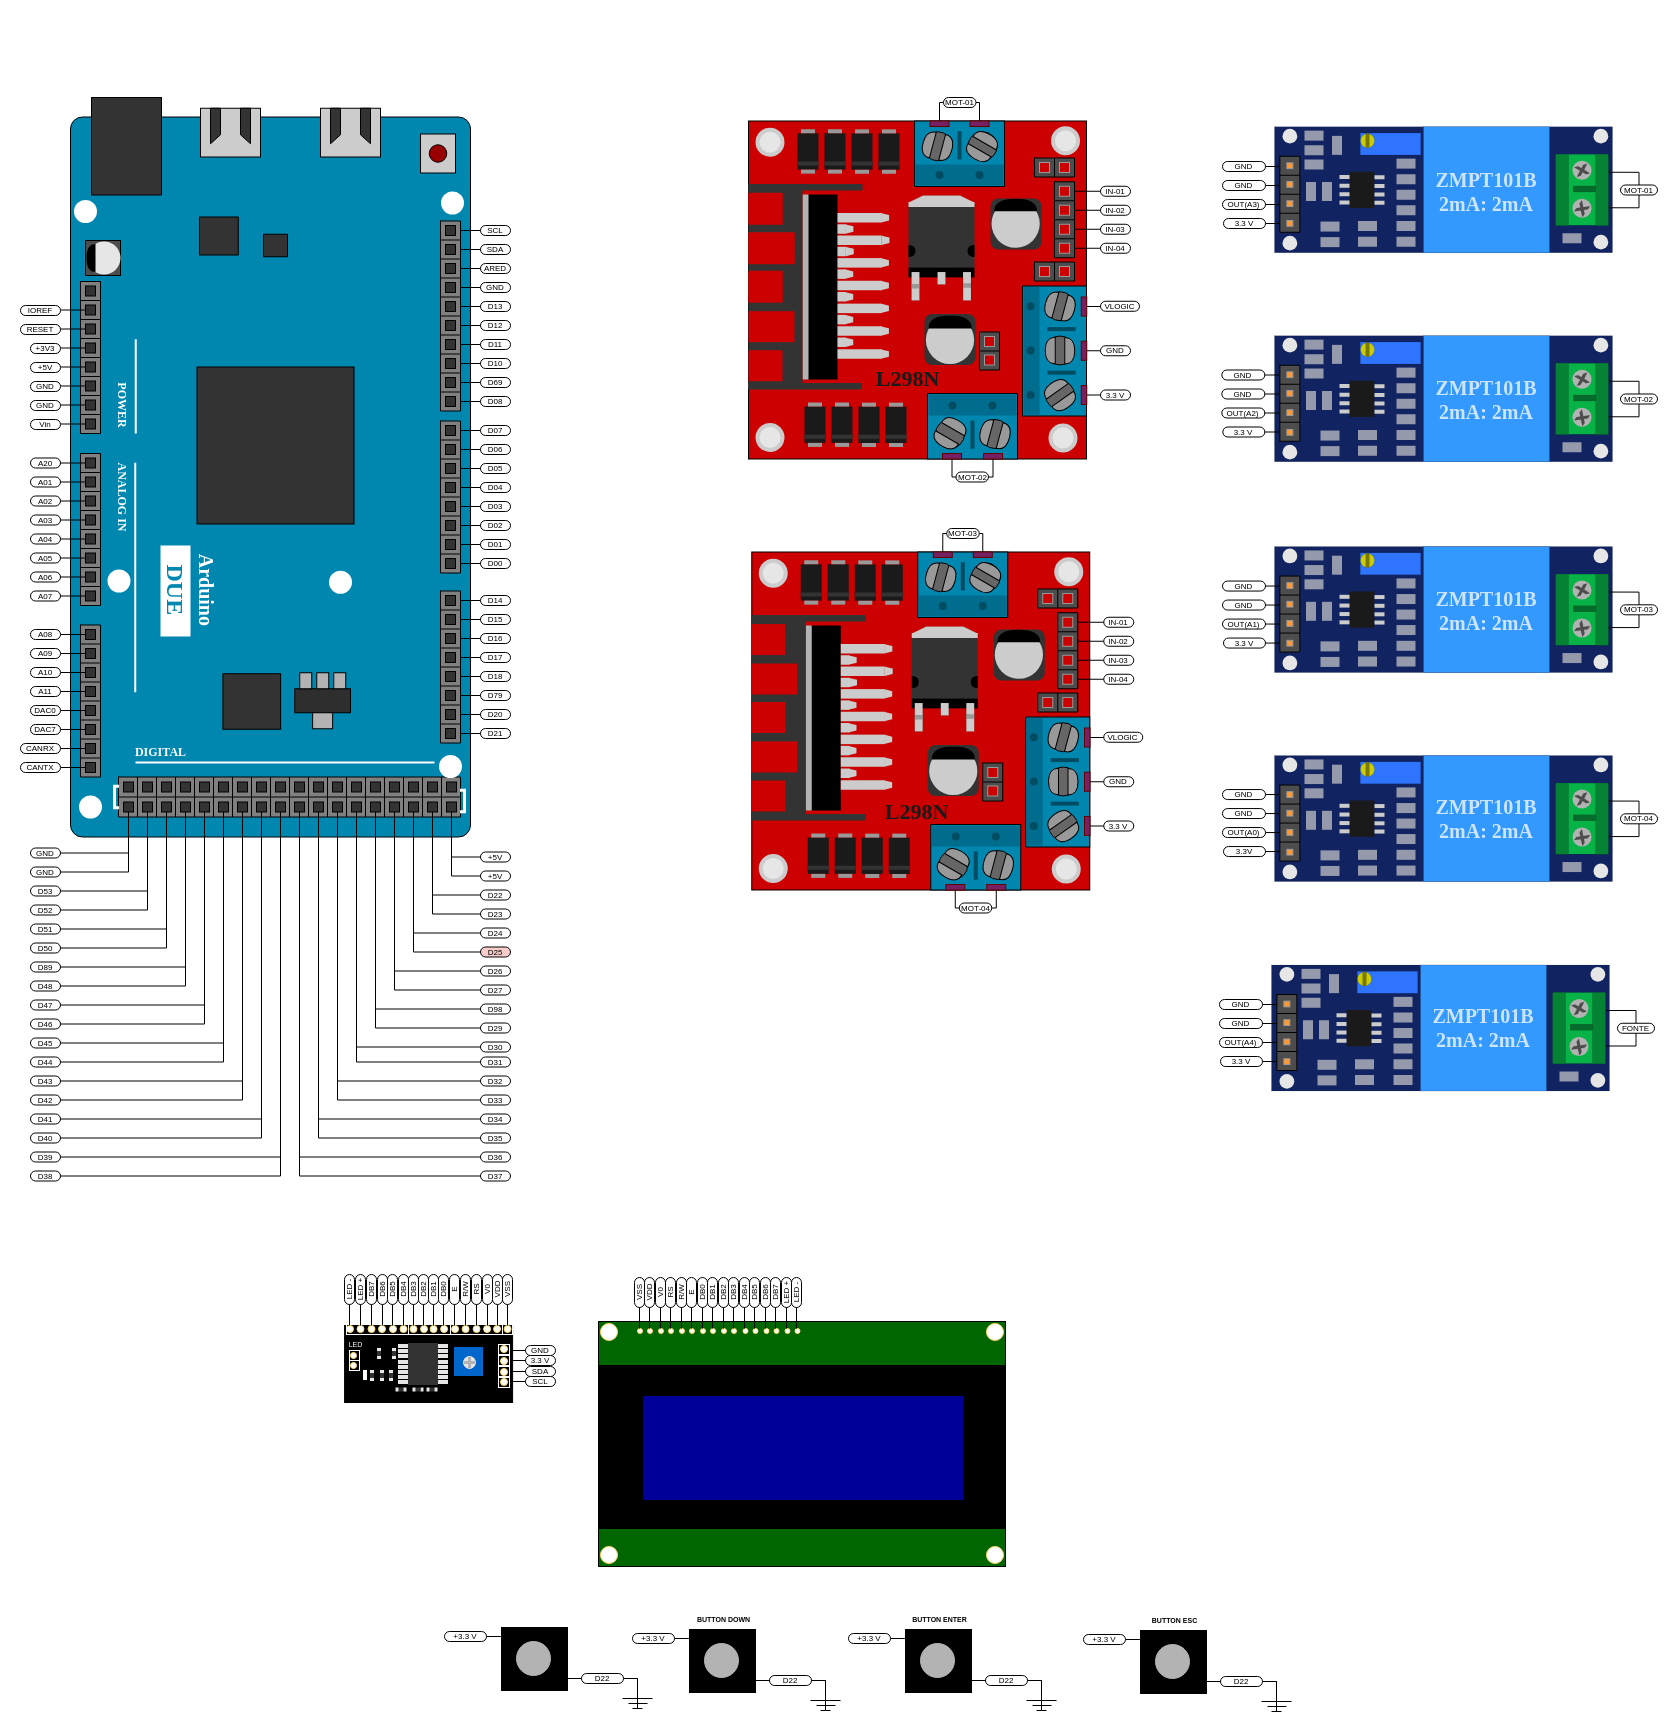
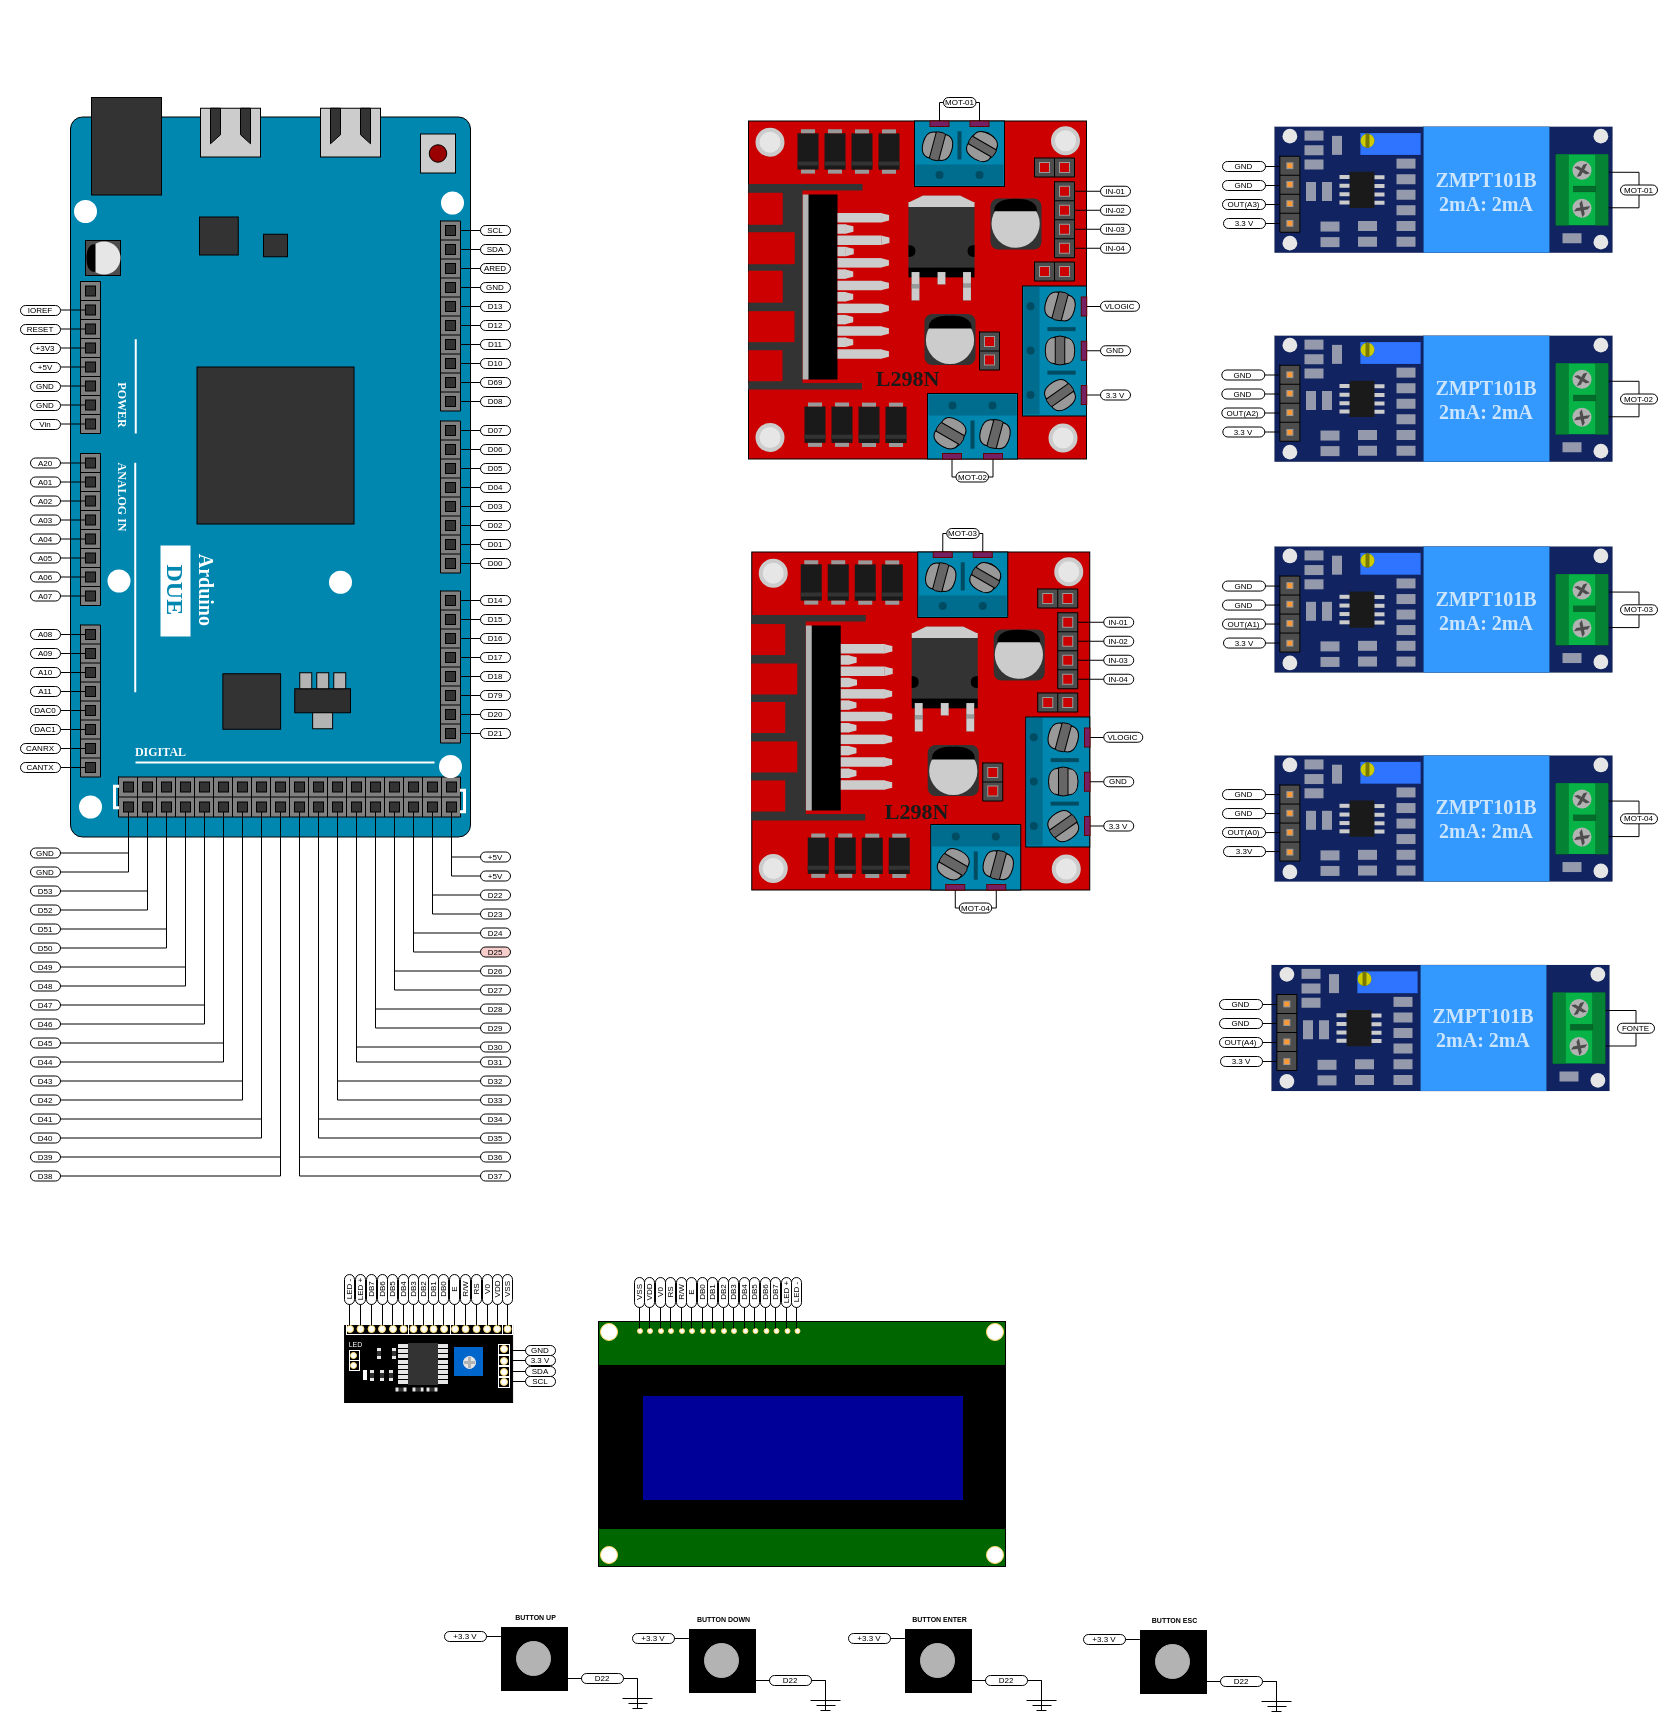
(46, 730) -> (46, 730)
(46, 968) -> (46, 968)
(496, 1010) -> (496, 1010)
none -> (535, 1619)
